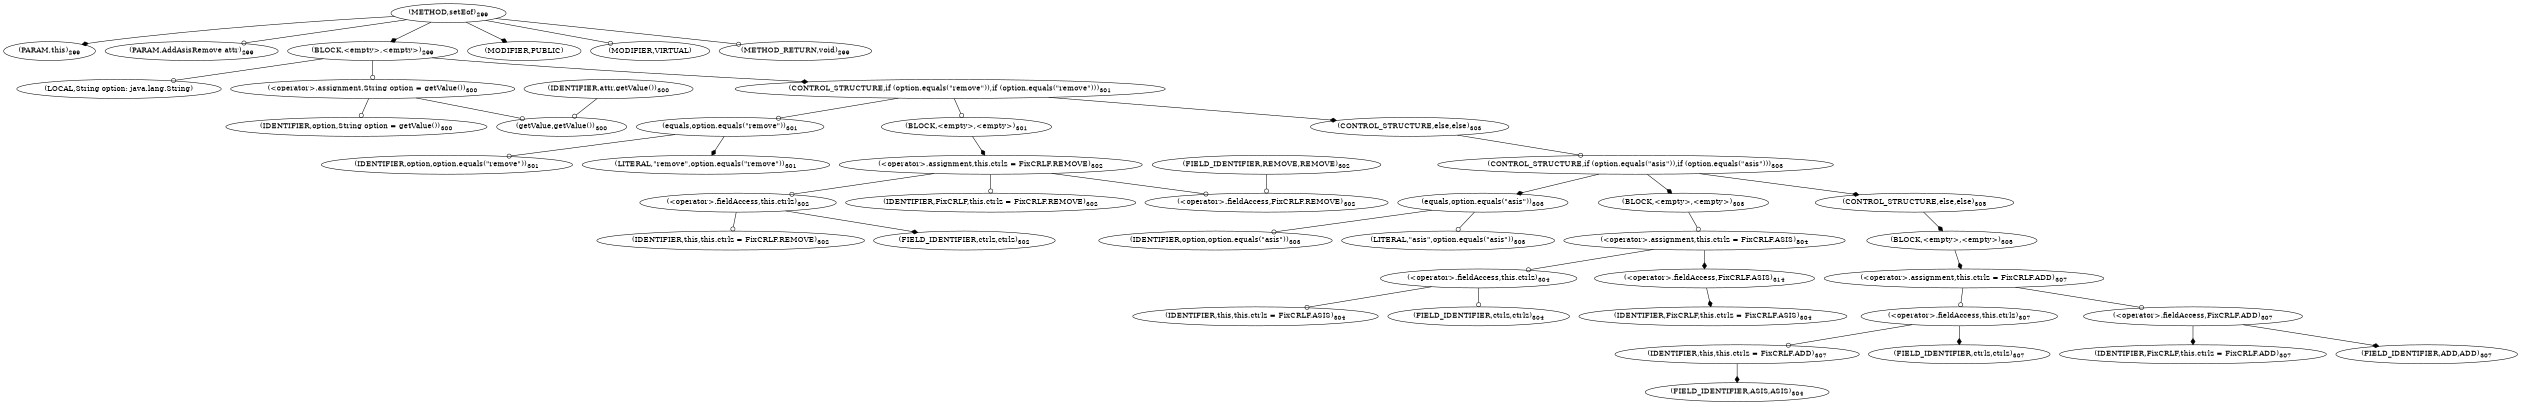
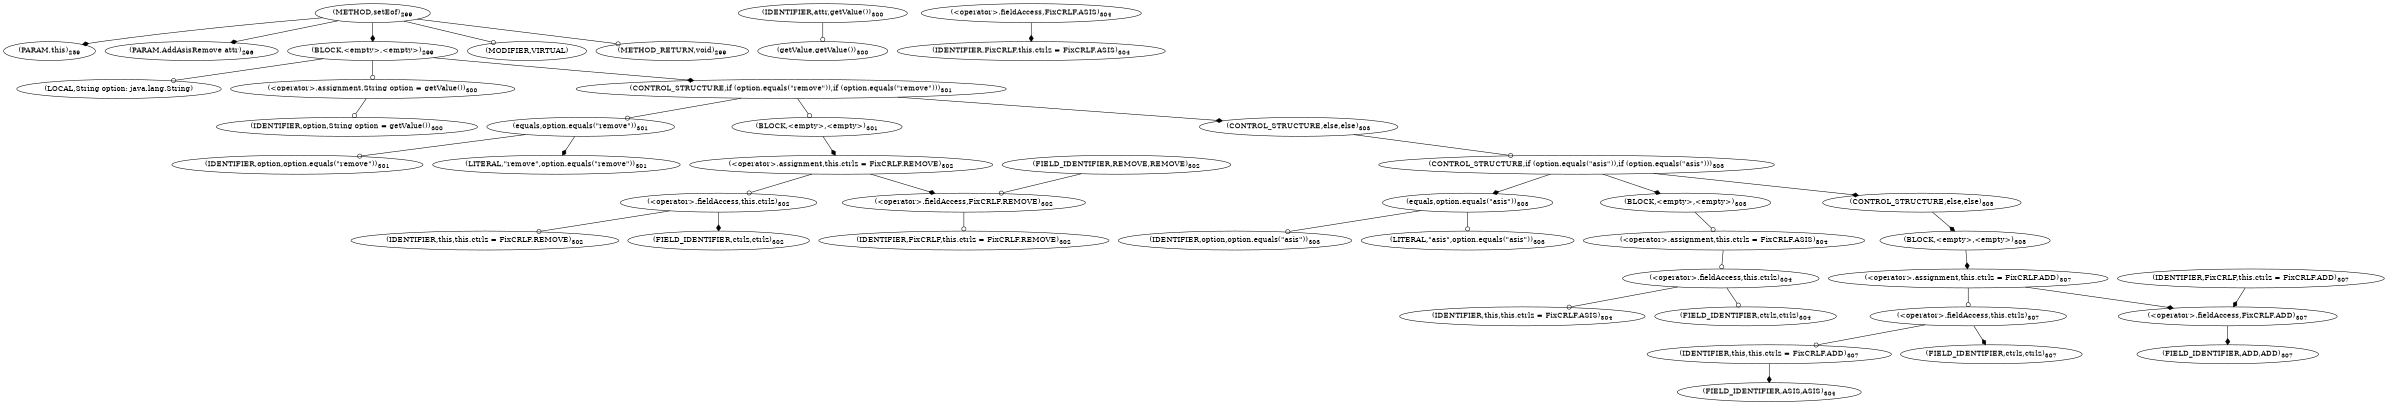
(326, 31) -> (288, 31)
(75, 50) -> (75, 50)
(248, 50) -> (248, 50)
(524, 51) -> none
(468, 108) -> none
(991, 182) -> (964, 220)
(1128, 184) -> (900, 183)
(1704, 256) -> none
(1779, 278) -> (1106, 12)
(2077, 297) -> (2096, 297)
(2193, 332) -> (2241, 295)
